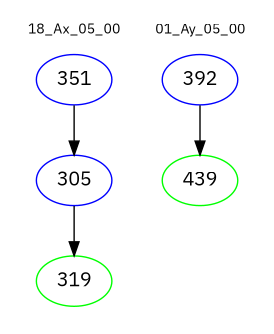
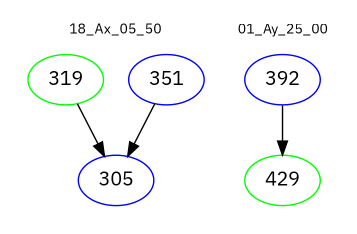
(75, 30) -> (116, 30)
(201, 30) -> (283, 30)
(200, 180) -> (283, 180)
(74, 224) -> (88, 124)
